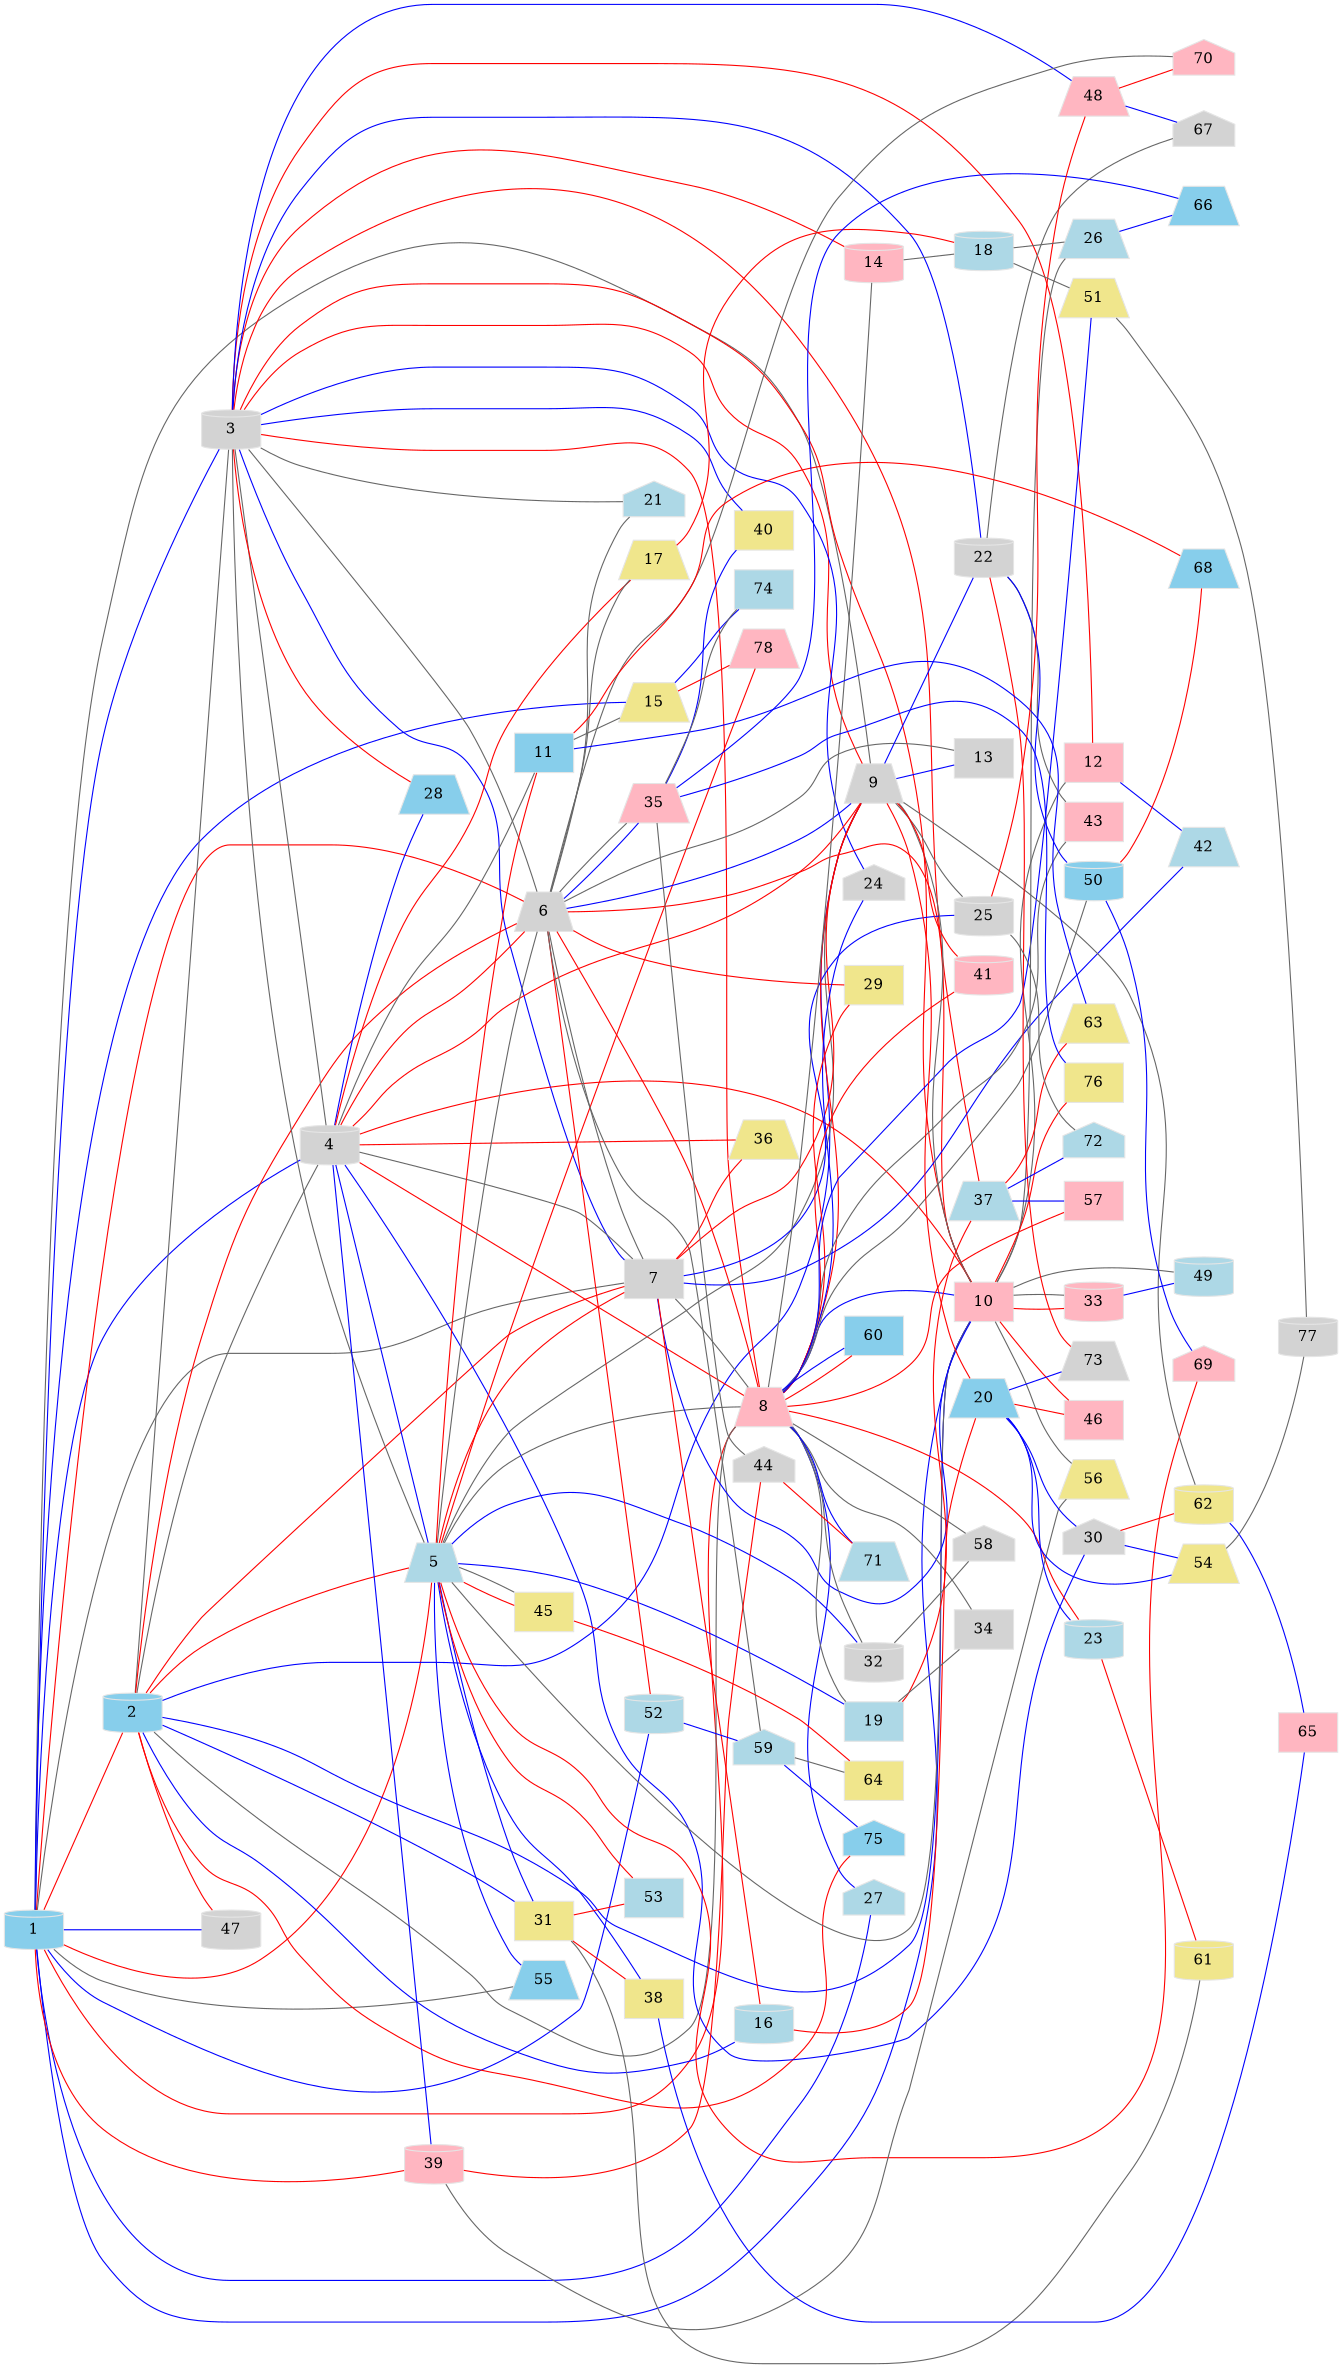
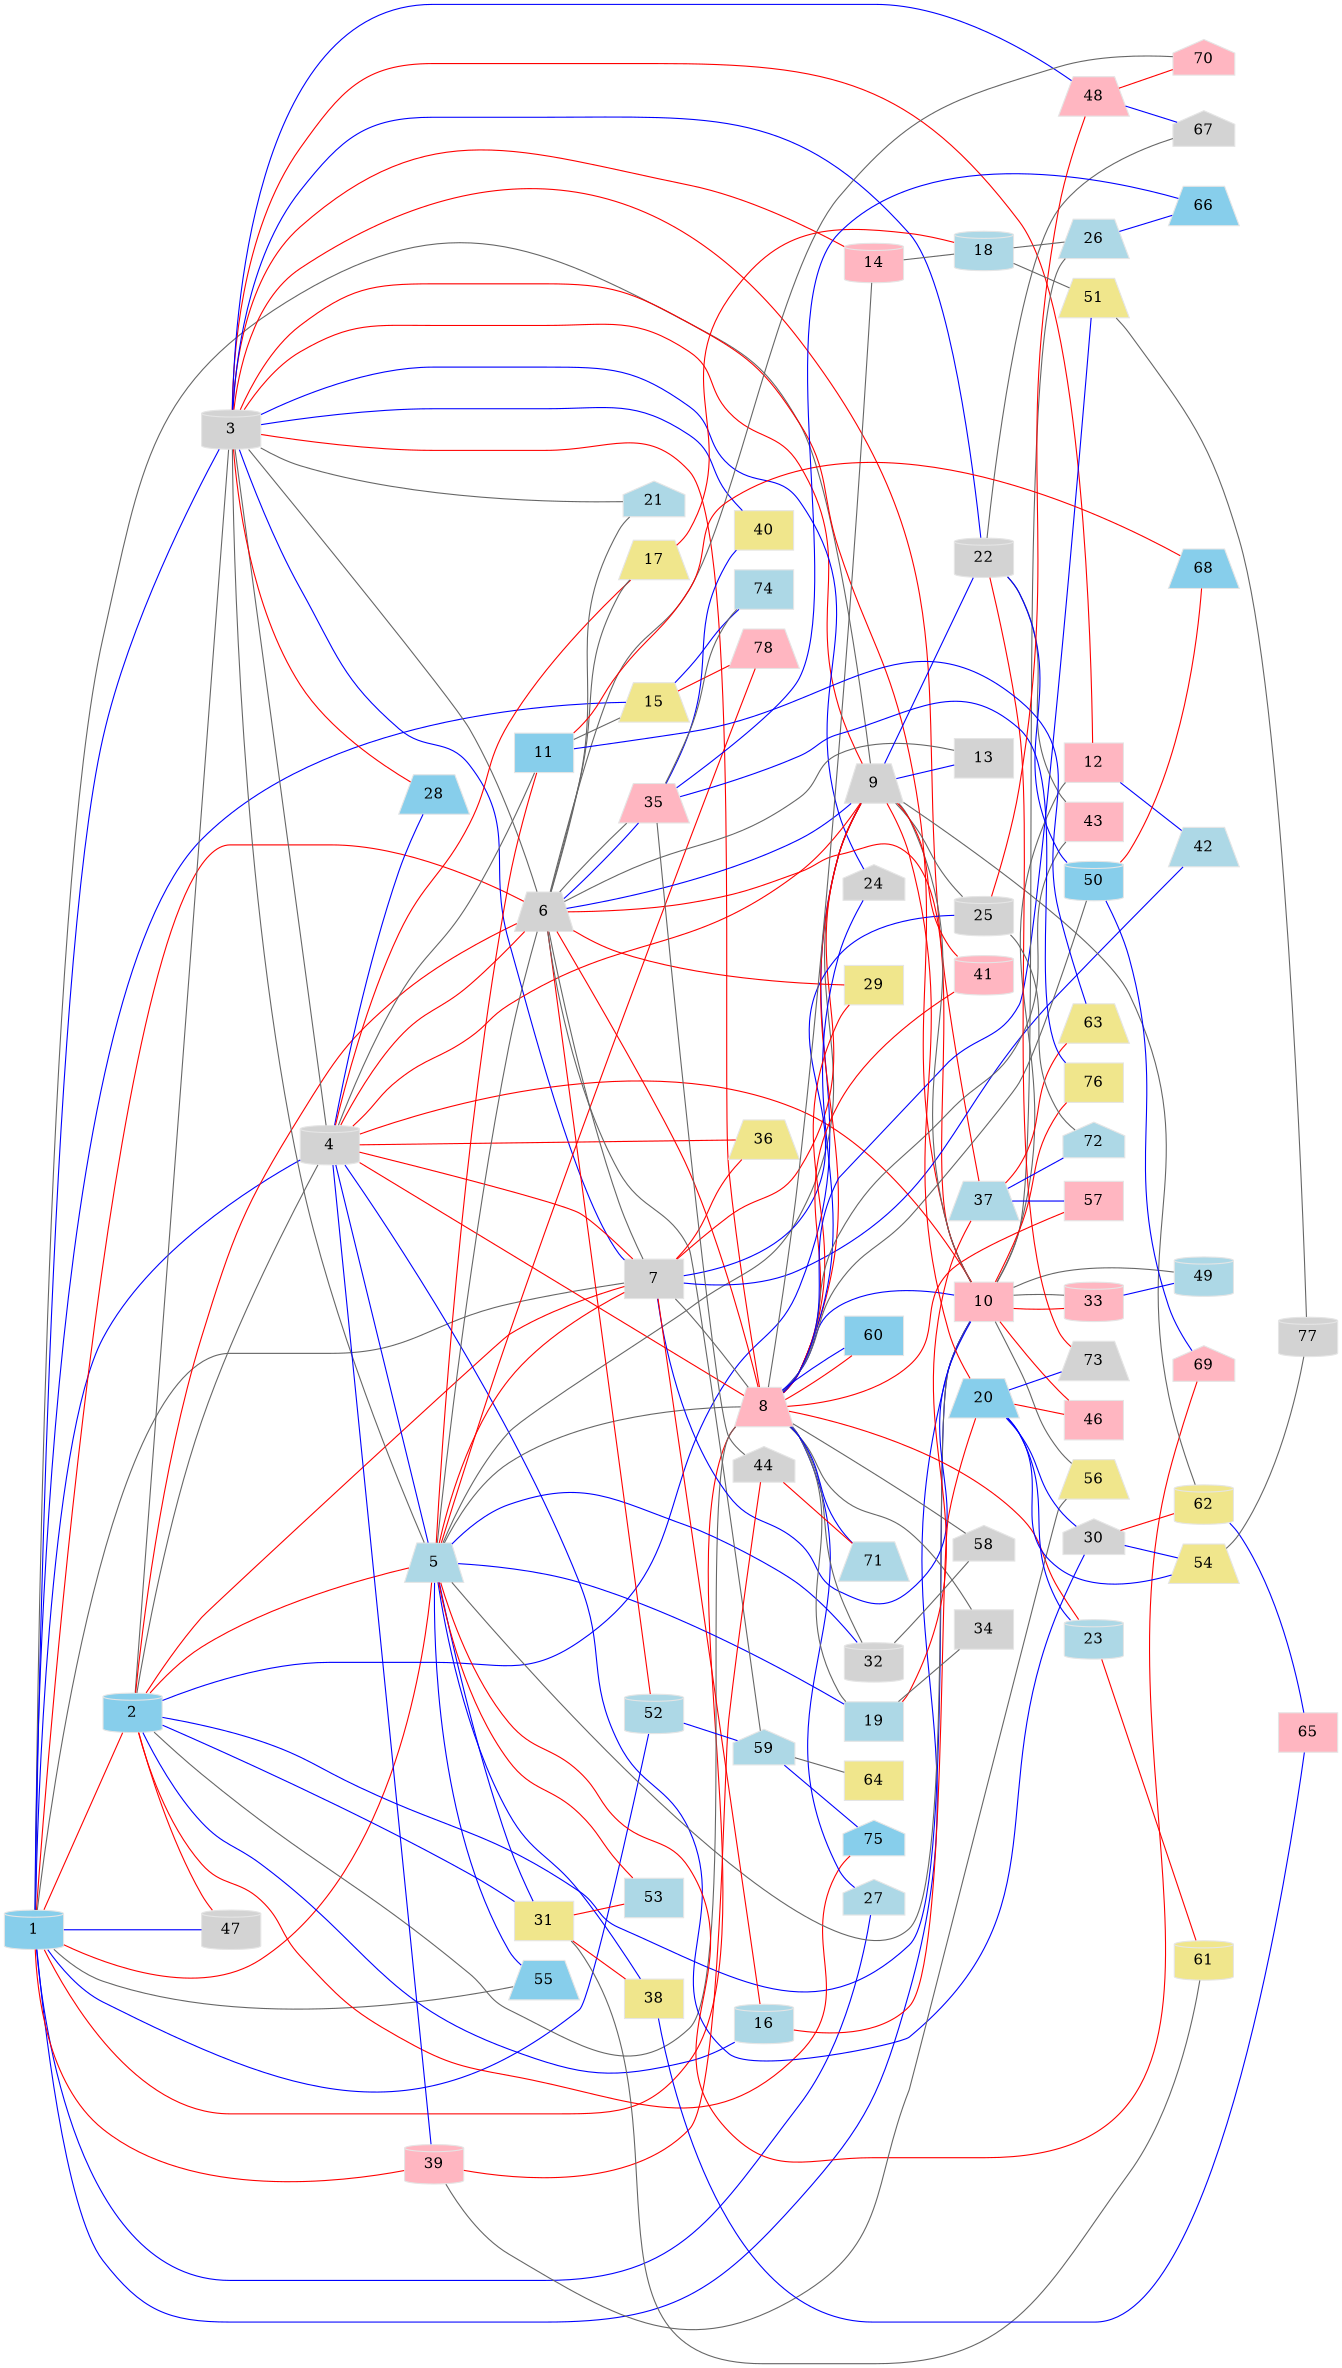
(504, 1190) -> (504, 1190)
(544, 1612) -> none
